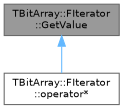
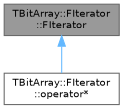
(62, 20) -> (62, 20)
